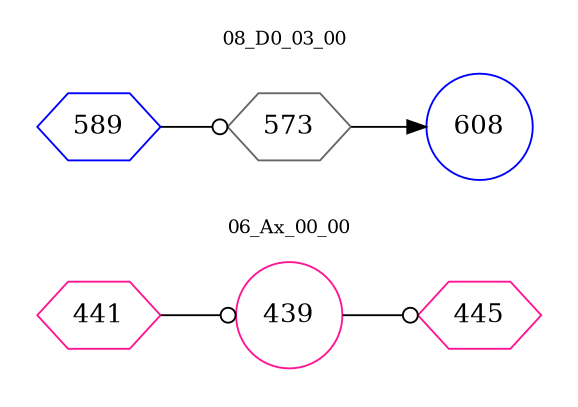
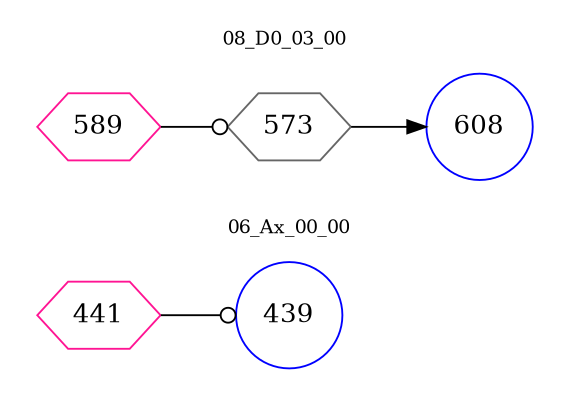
(99, 127) -> (99, 127)
(289, 315) -> (289, 315)
(480, 315) -> none
